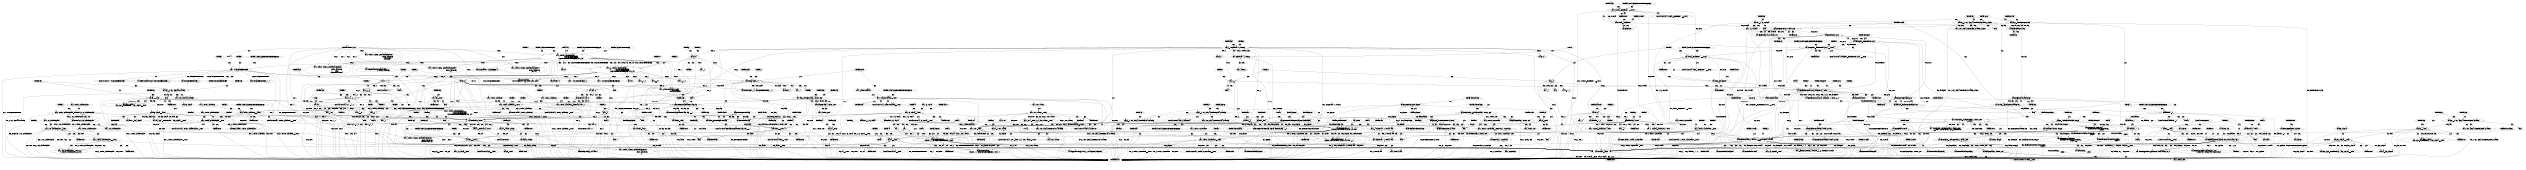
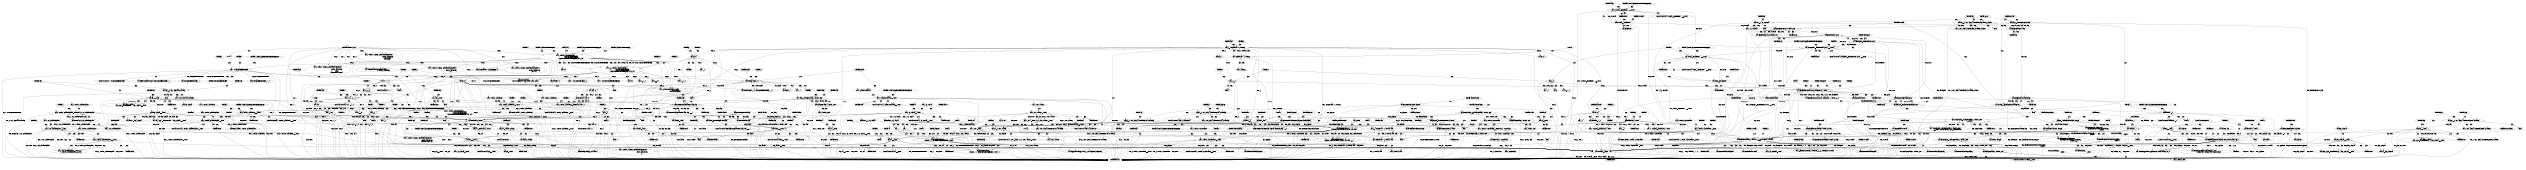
(1168, 115) -> (1214, 116)
